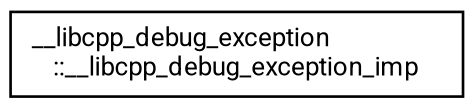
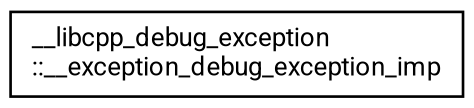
(237, 54) -> (237, 54)
